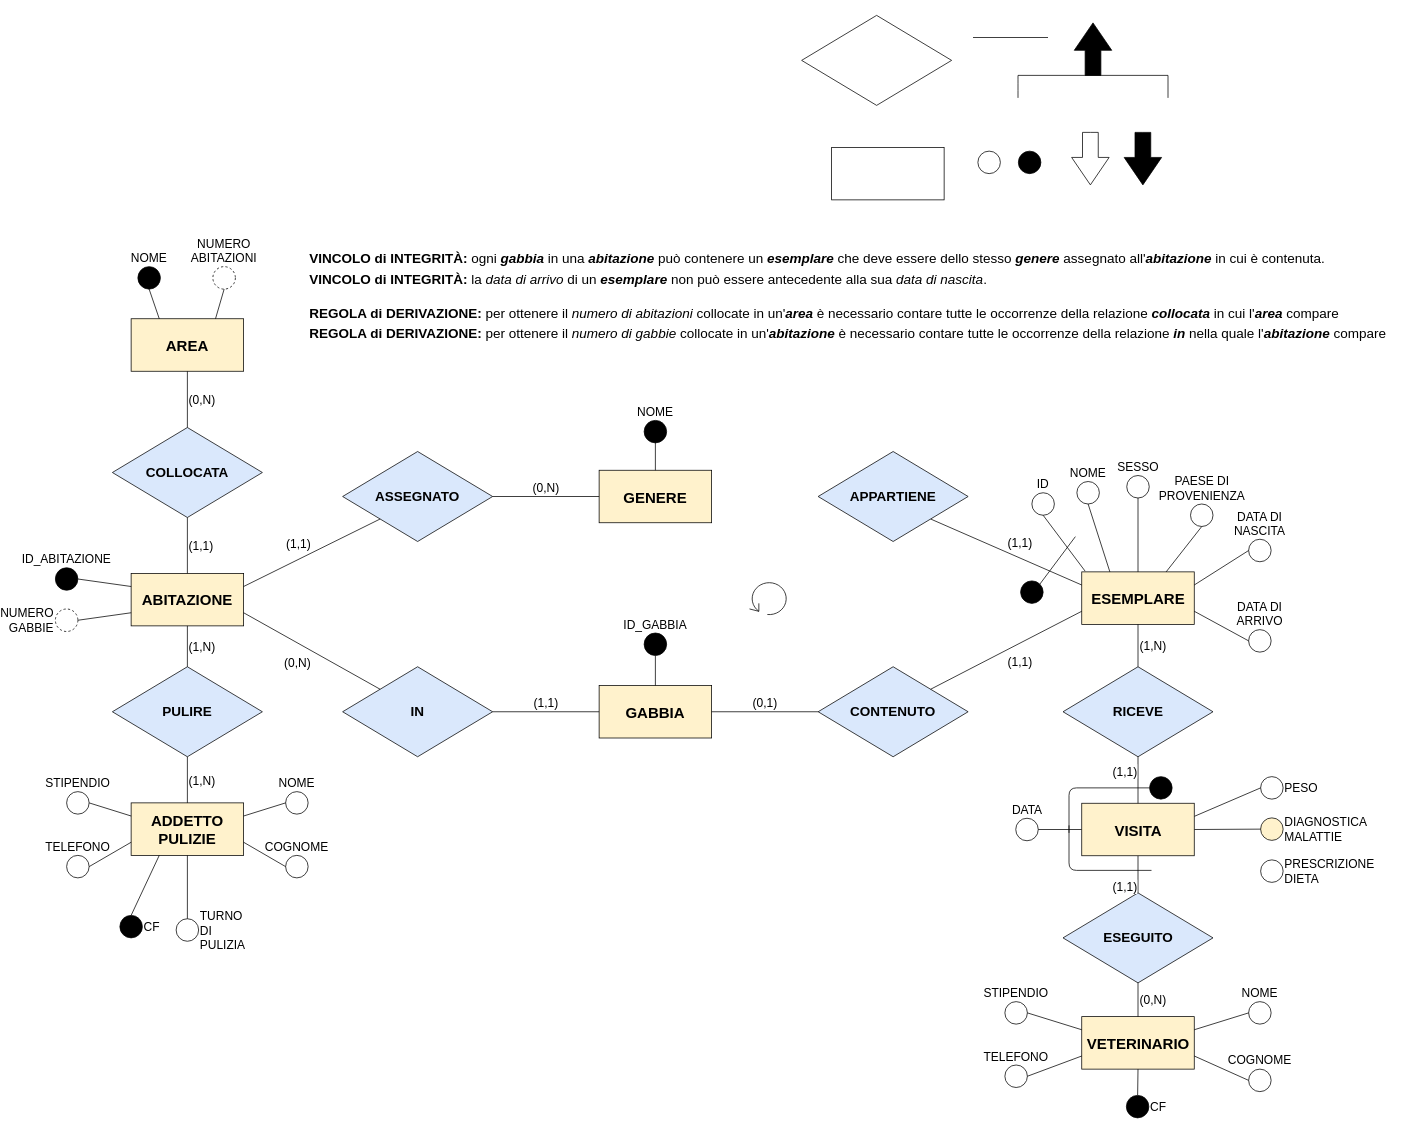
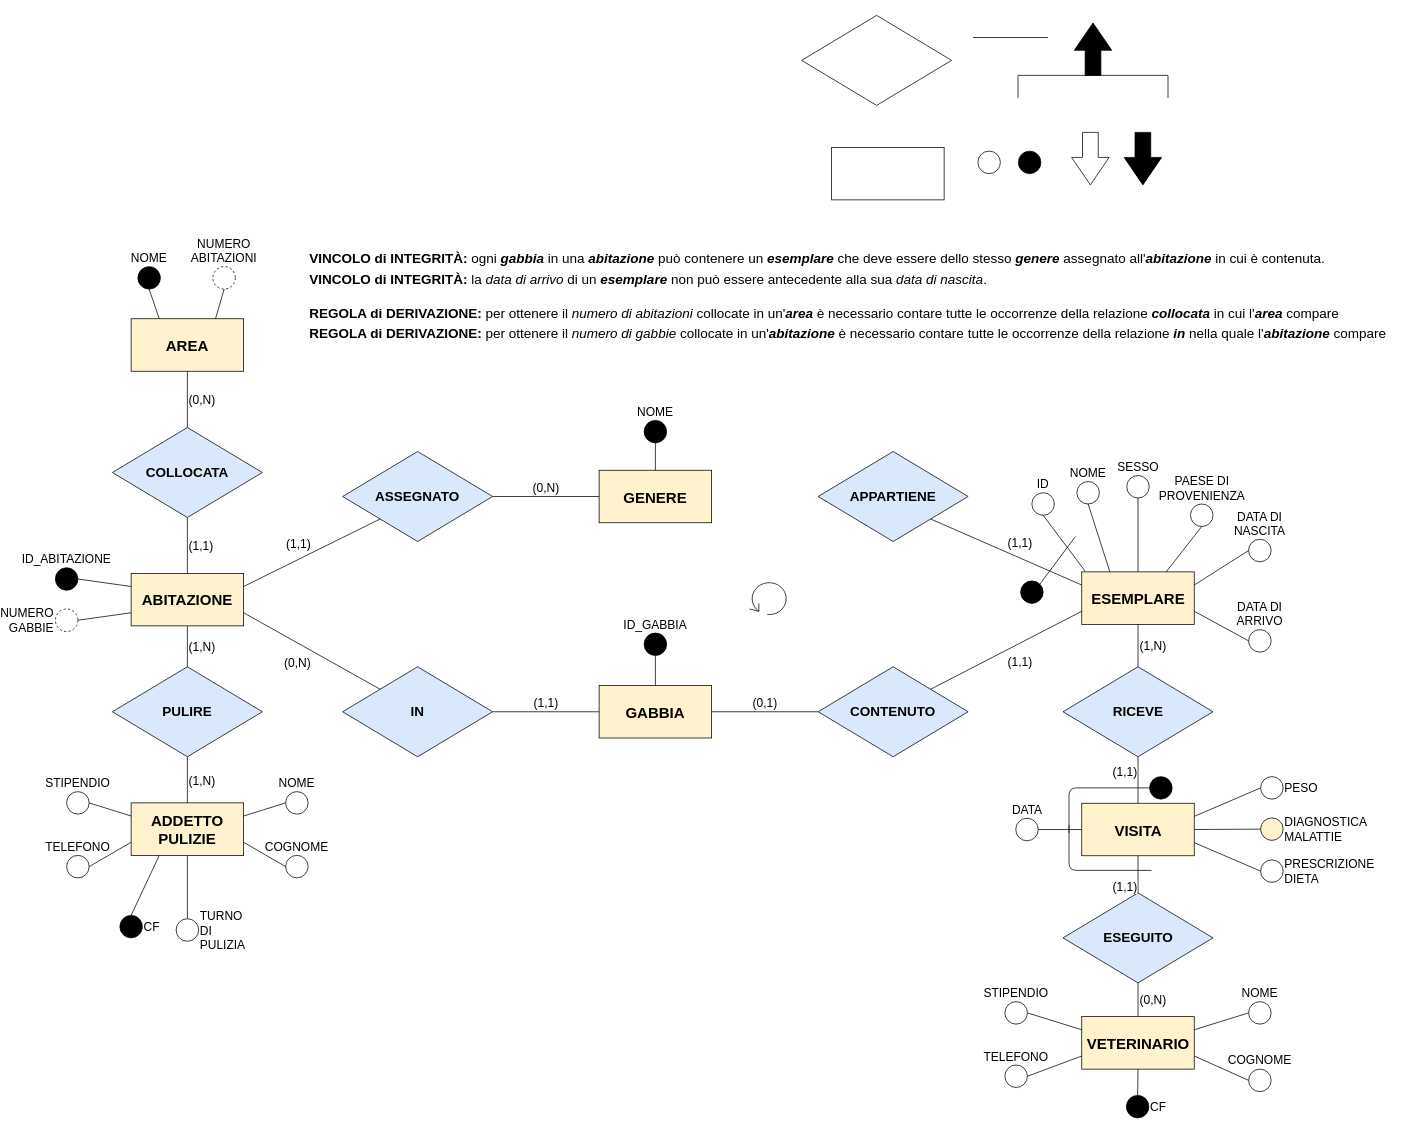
none -> (1227, 857)
